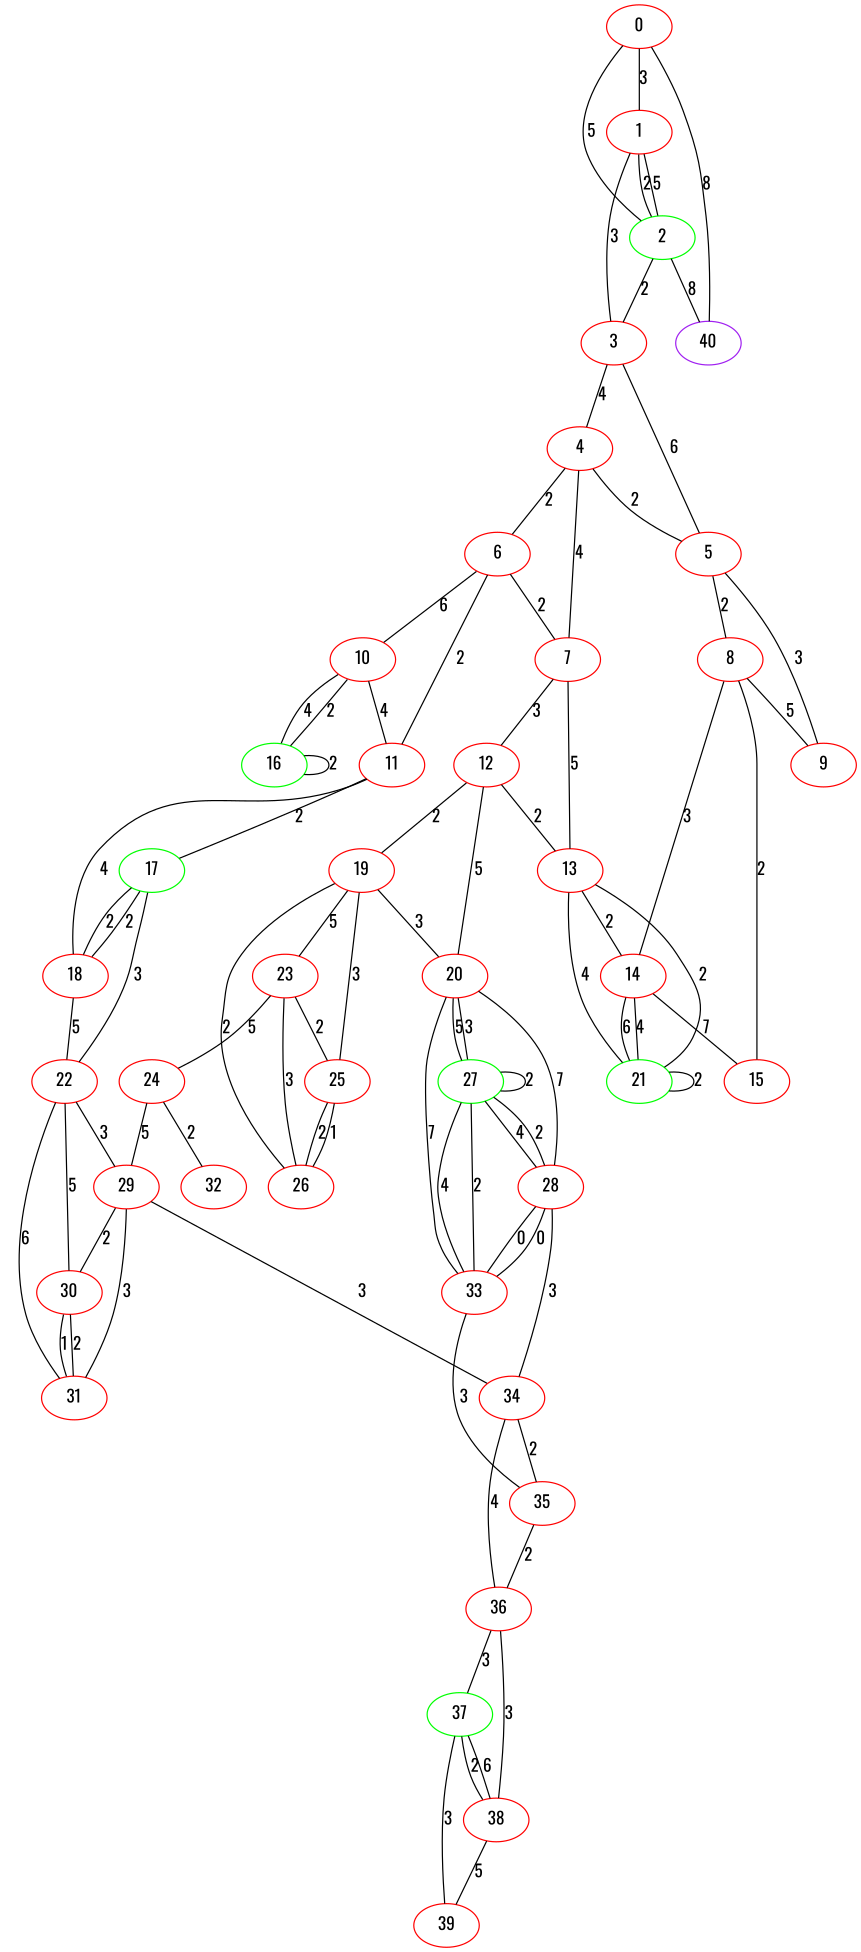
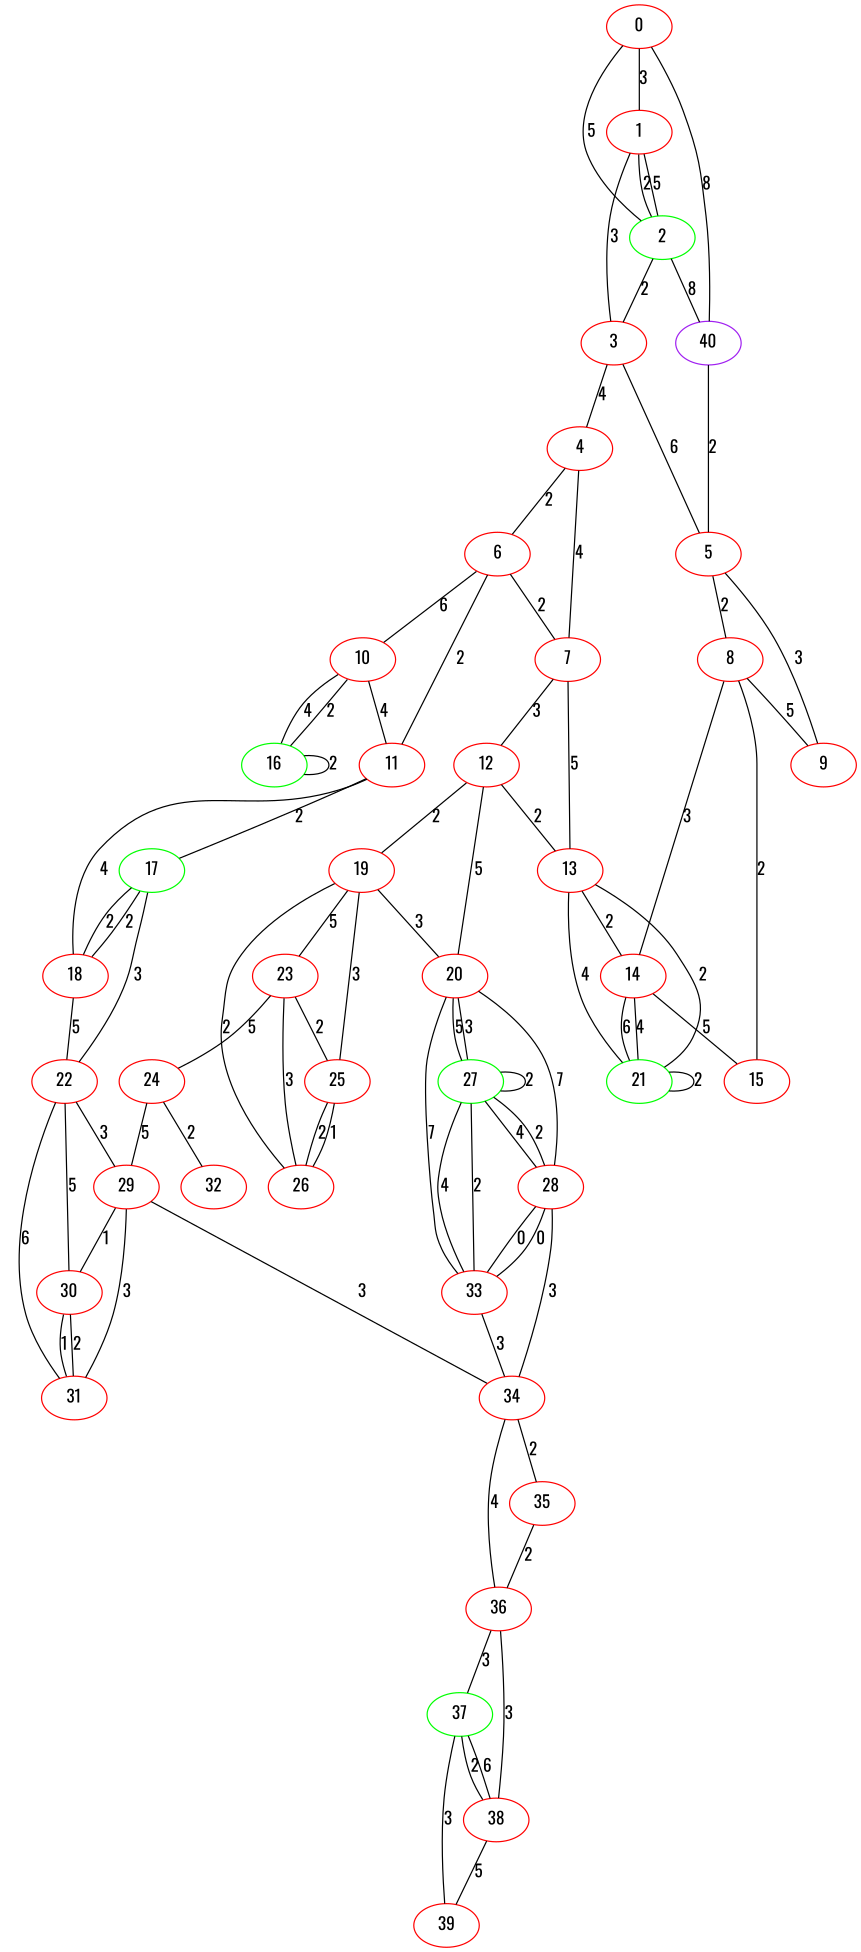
(632, 512) -> (708, 449)
(707, 1029) -> (707, 1029)
(106, 1240) -> (106, 1240)
(457, 1412) -> (493, 1345)
